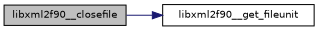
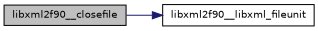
(238, 15) -> (238, 15)
